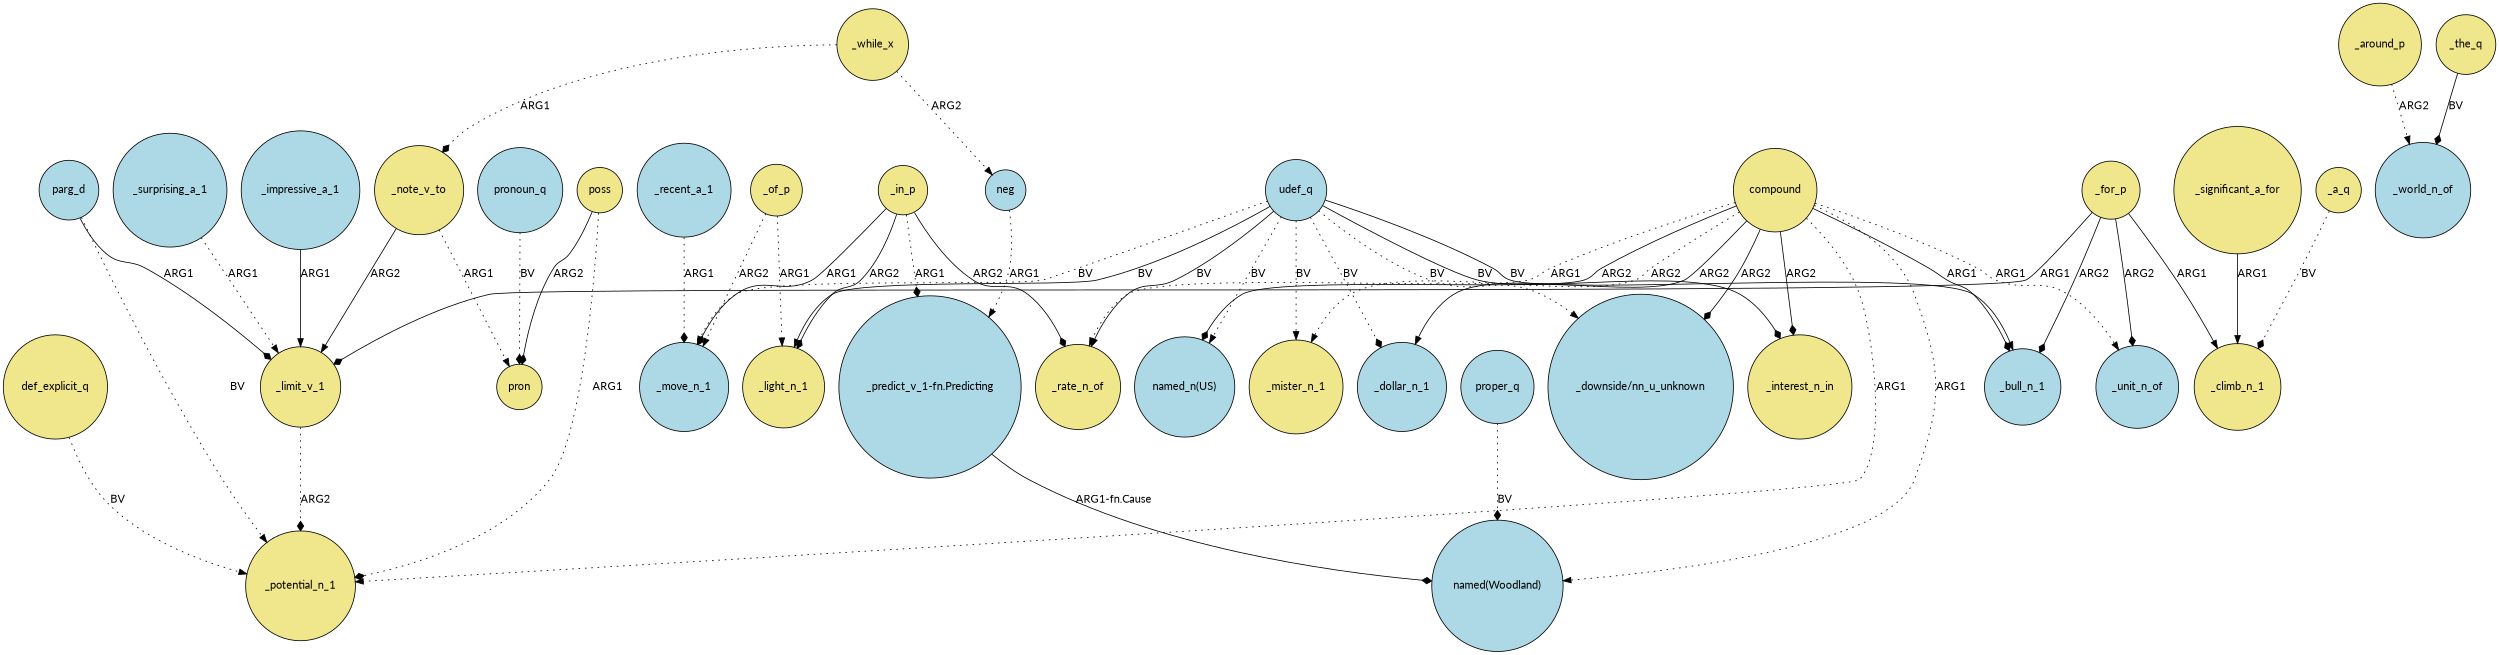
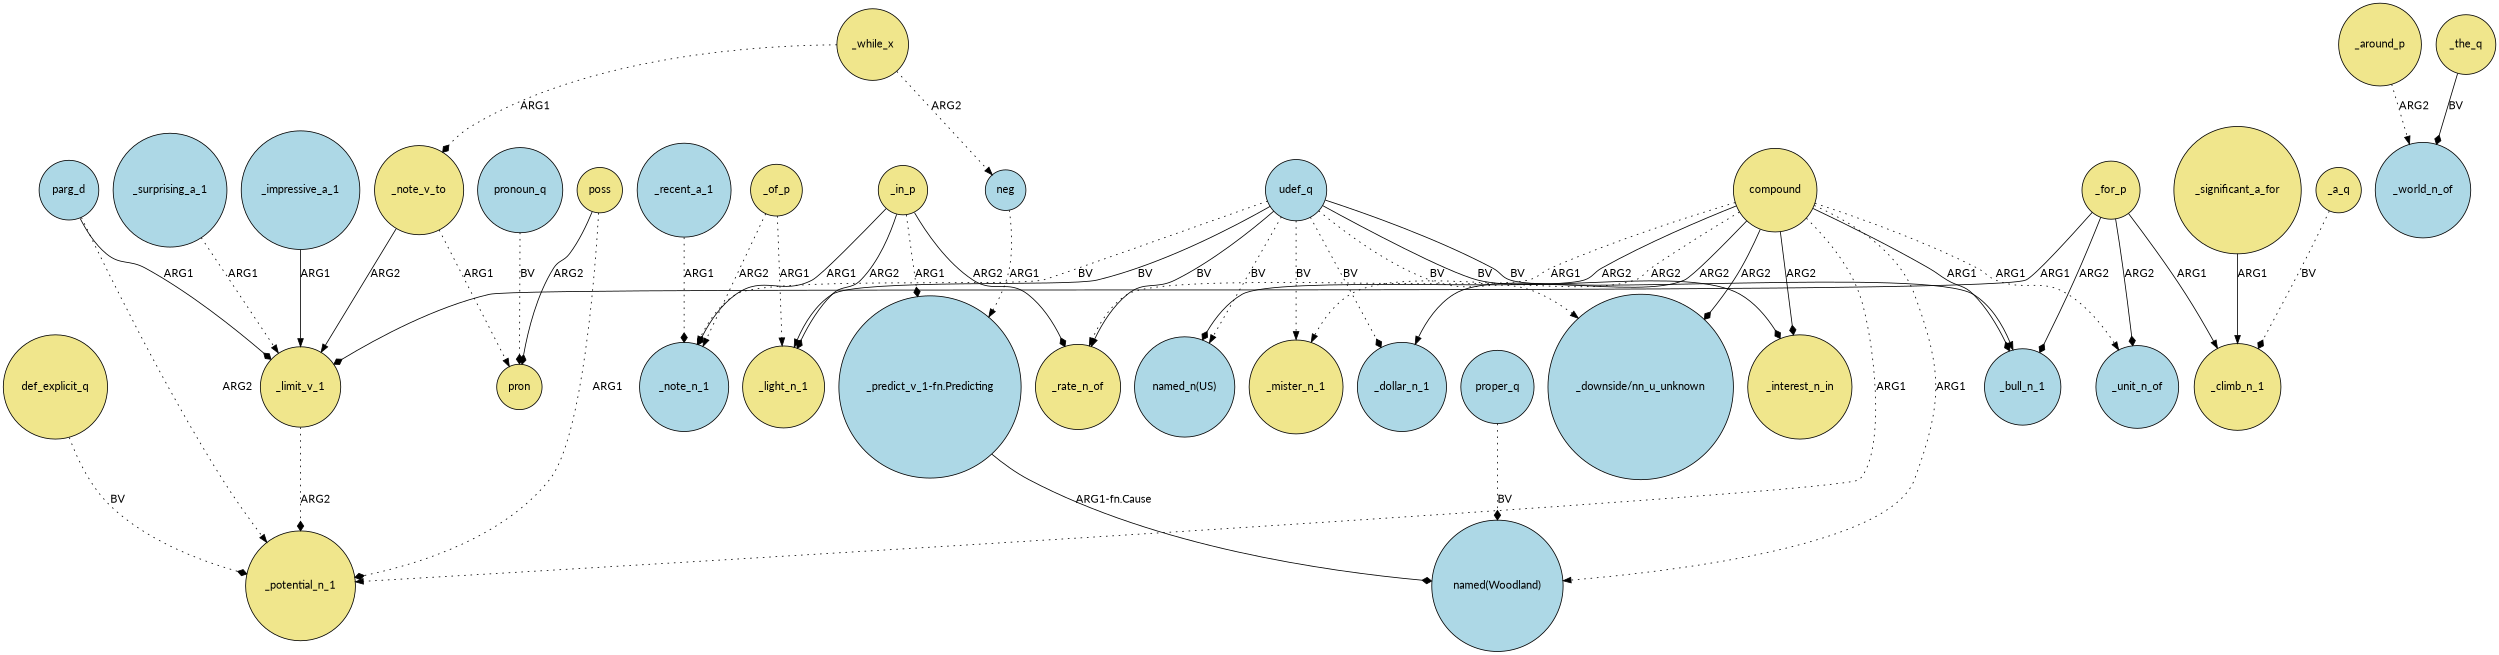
(238, 387) -> (238, 387)
(684, 387) -> (684, 387)
(135, 526) -> (135, 526)
